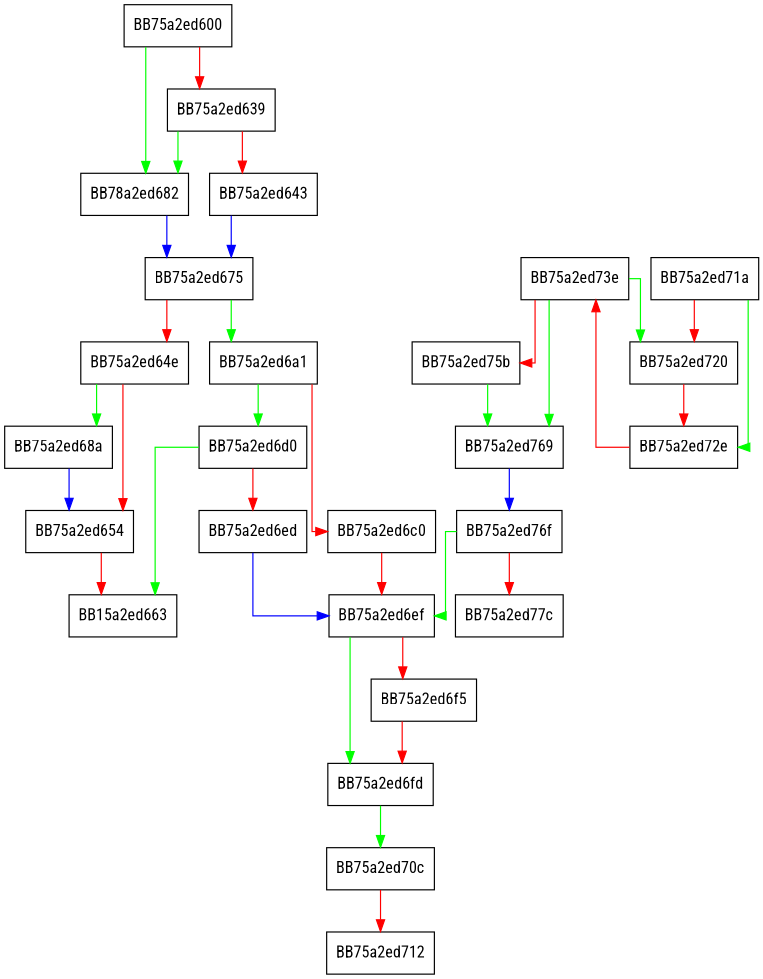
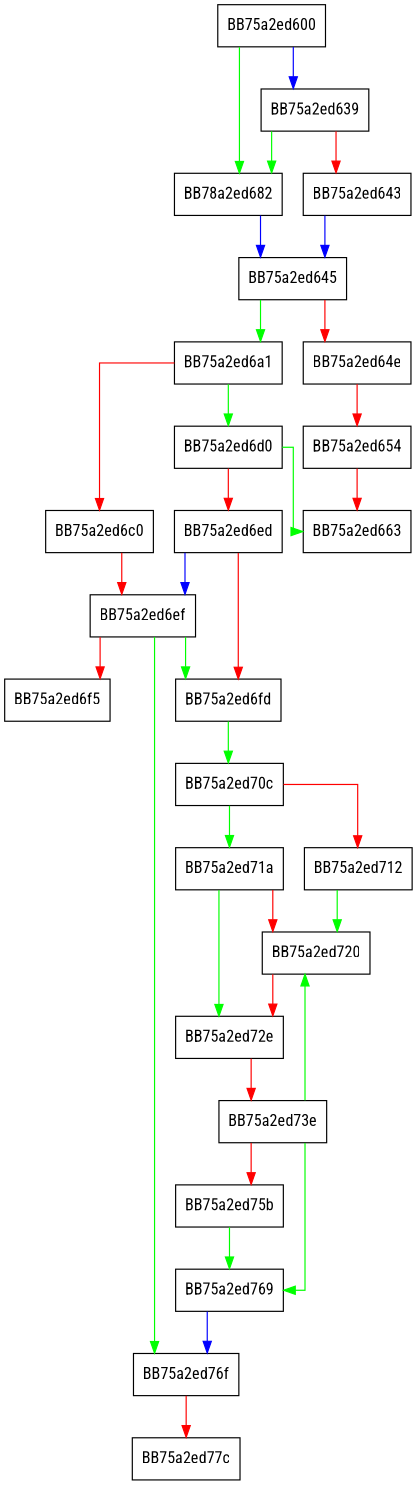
(200, 62) -> (293, 62)
(199, 279) -> (293, 279)
(59, 447) -> none
(446, 569) -> (155, 989)
(123, 616) -> (357, 532)
(402, 736) -> (238, 610)
none -> (229, 821)
none -> (337, 905)
